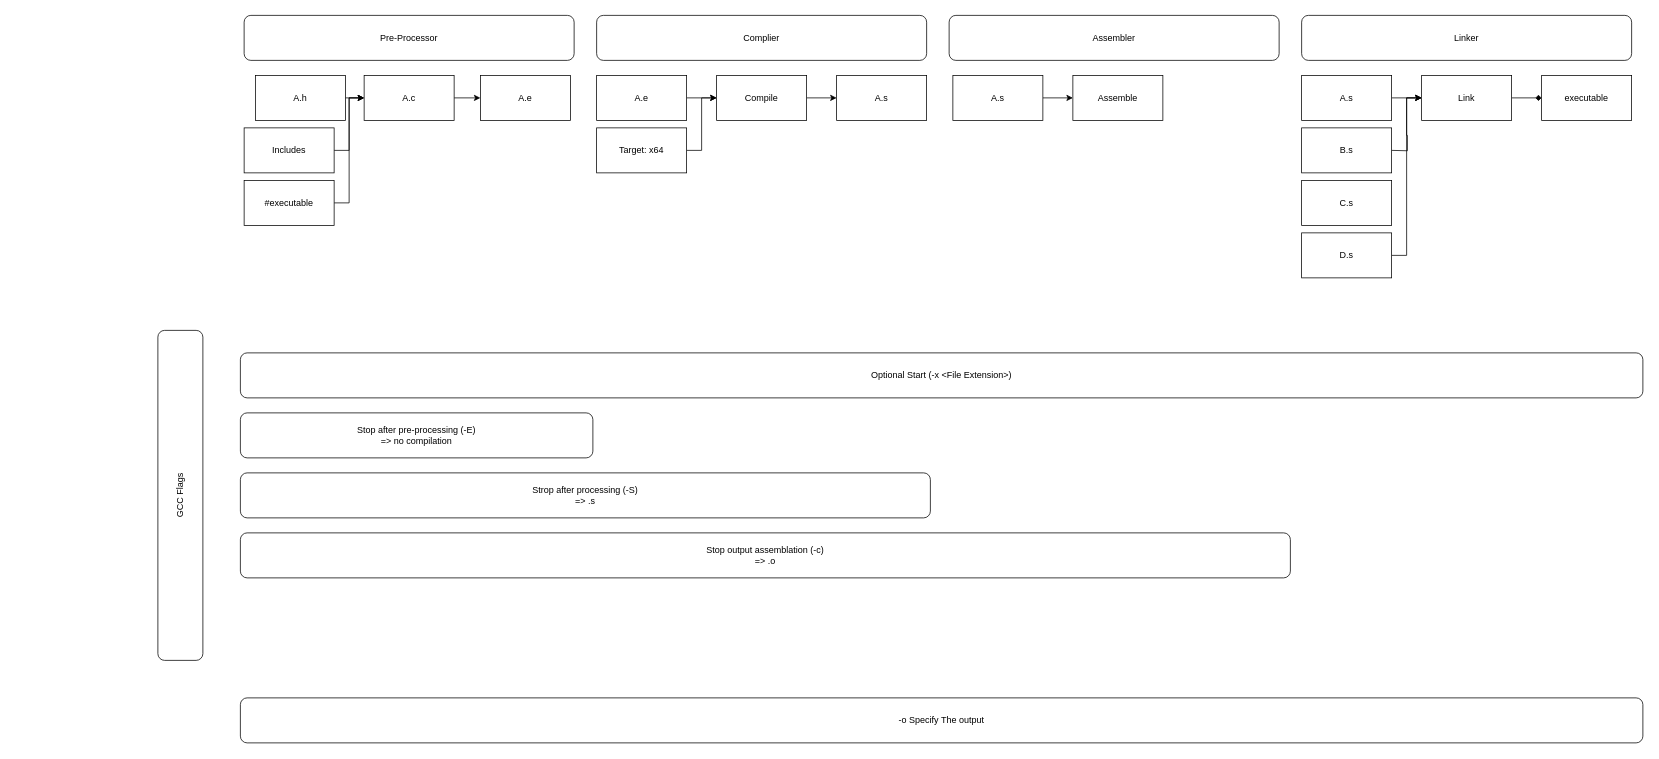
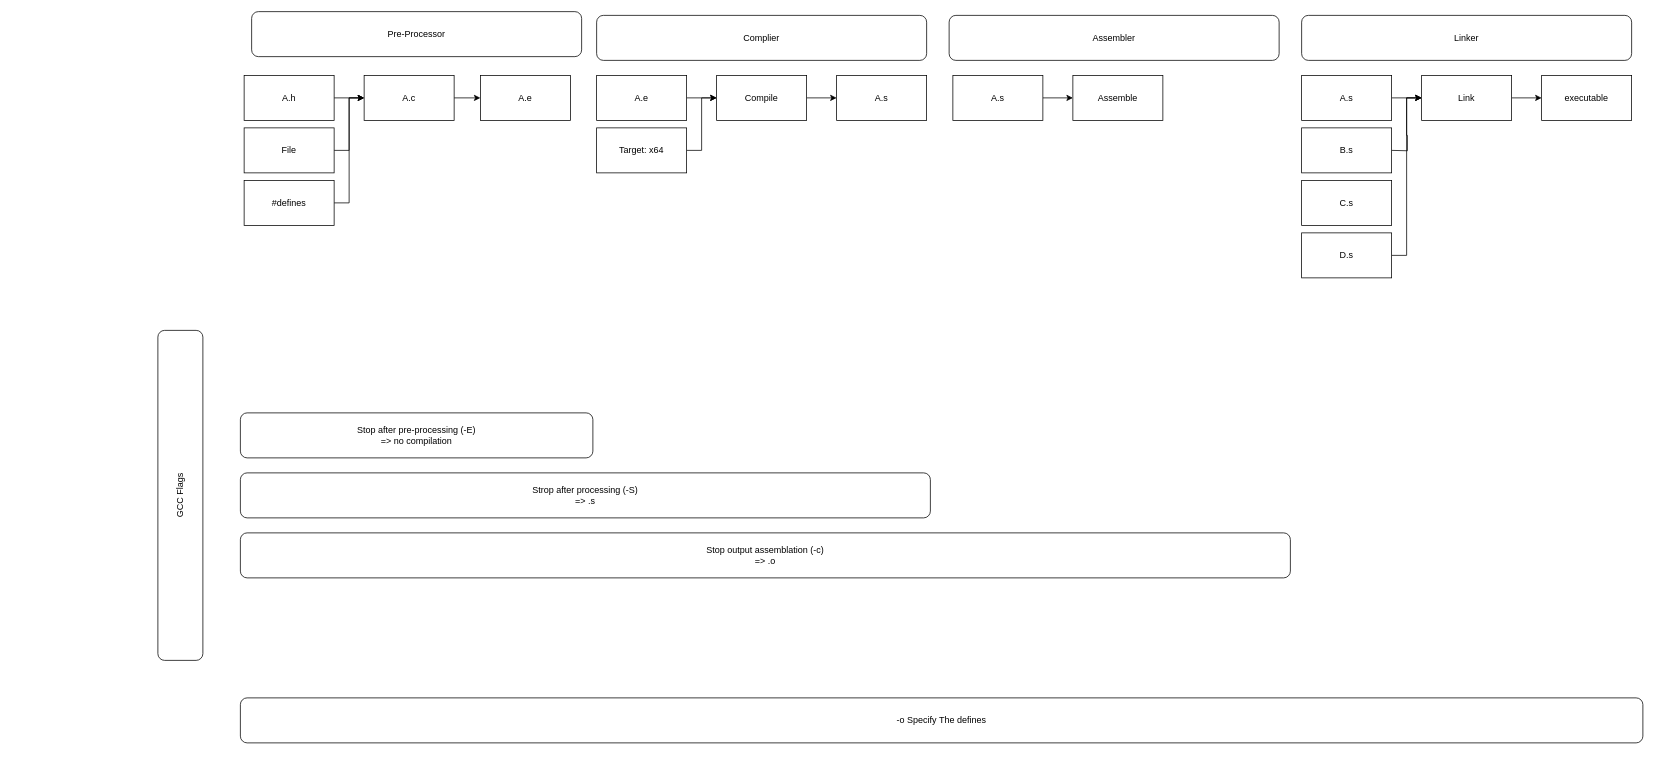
(409, 38) -> (417, 34)
(300, 98) -> (289, 98)
(1534, 98) -> (1535, 98)
(289, 150) -> (289, 150)
(289, 203) -> (289, 203)
(942, 375) -> none
(942, 720) -> (942, 720)
